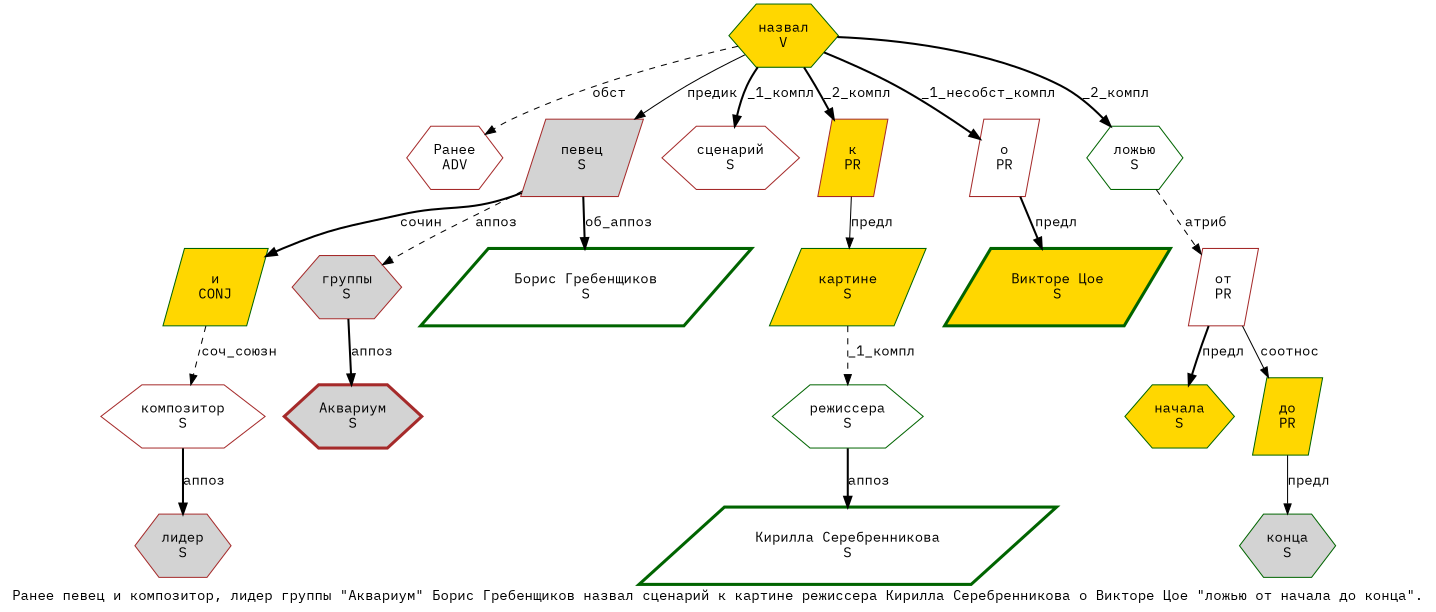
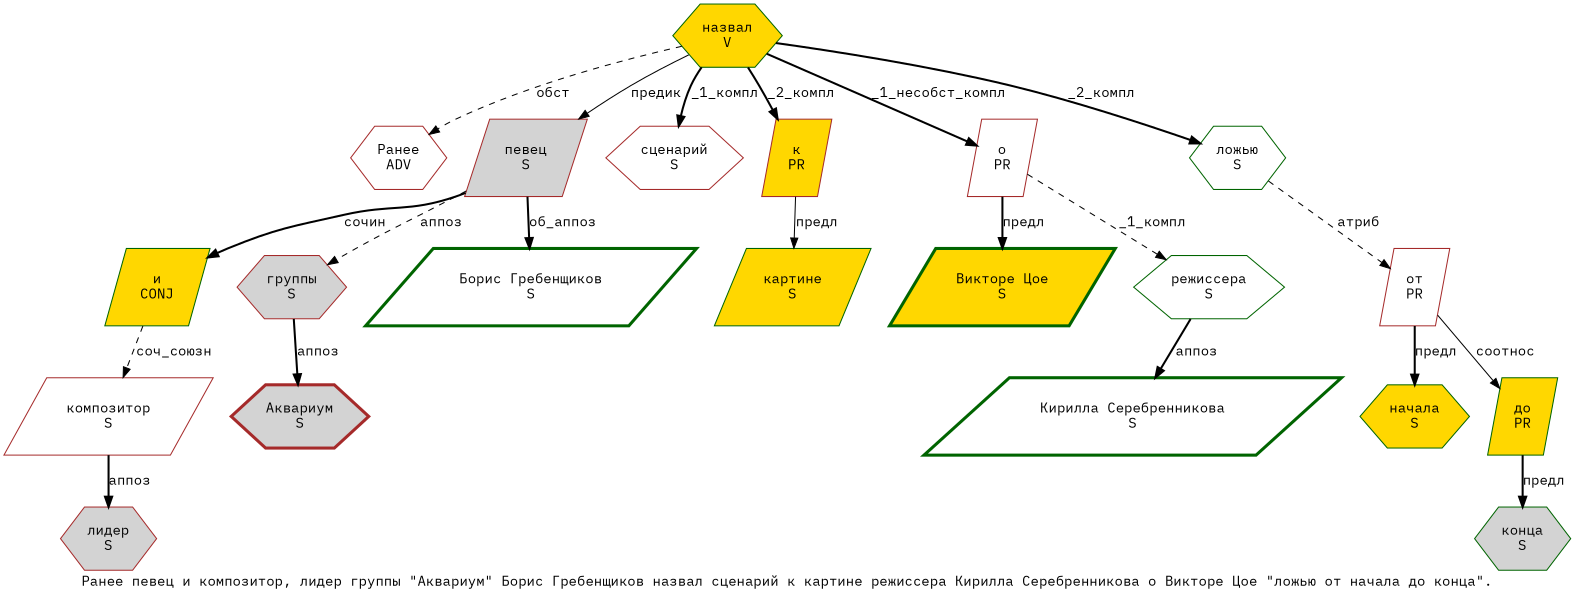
(848, 350) -> (1092, 214)
(183, 416) -> (109, 416)
(1288, 479) -> (1523, 476)
